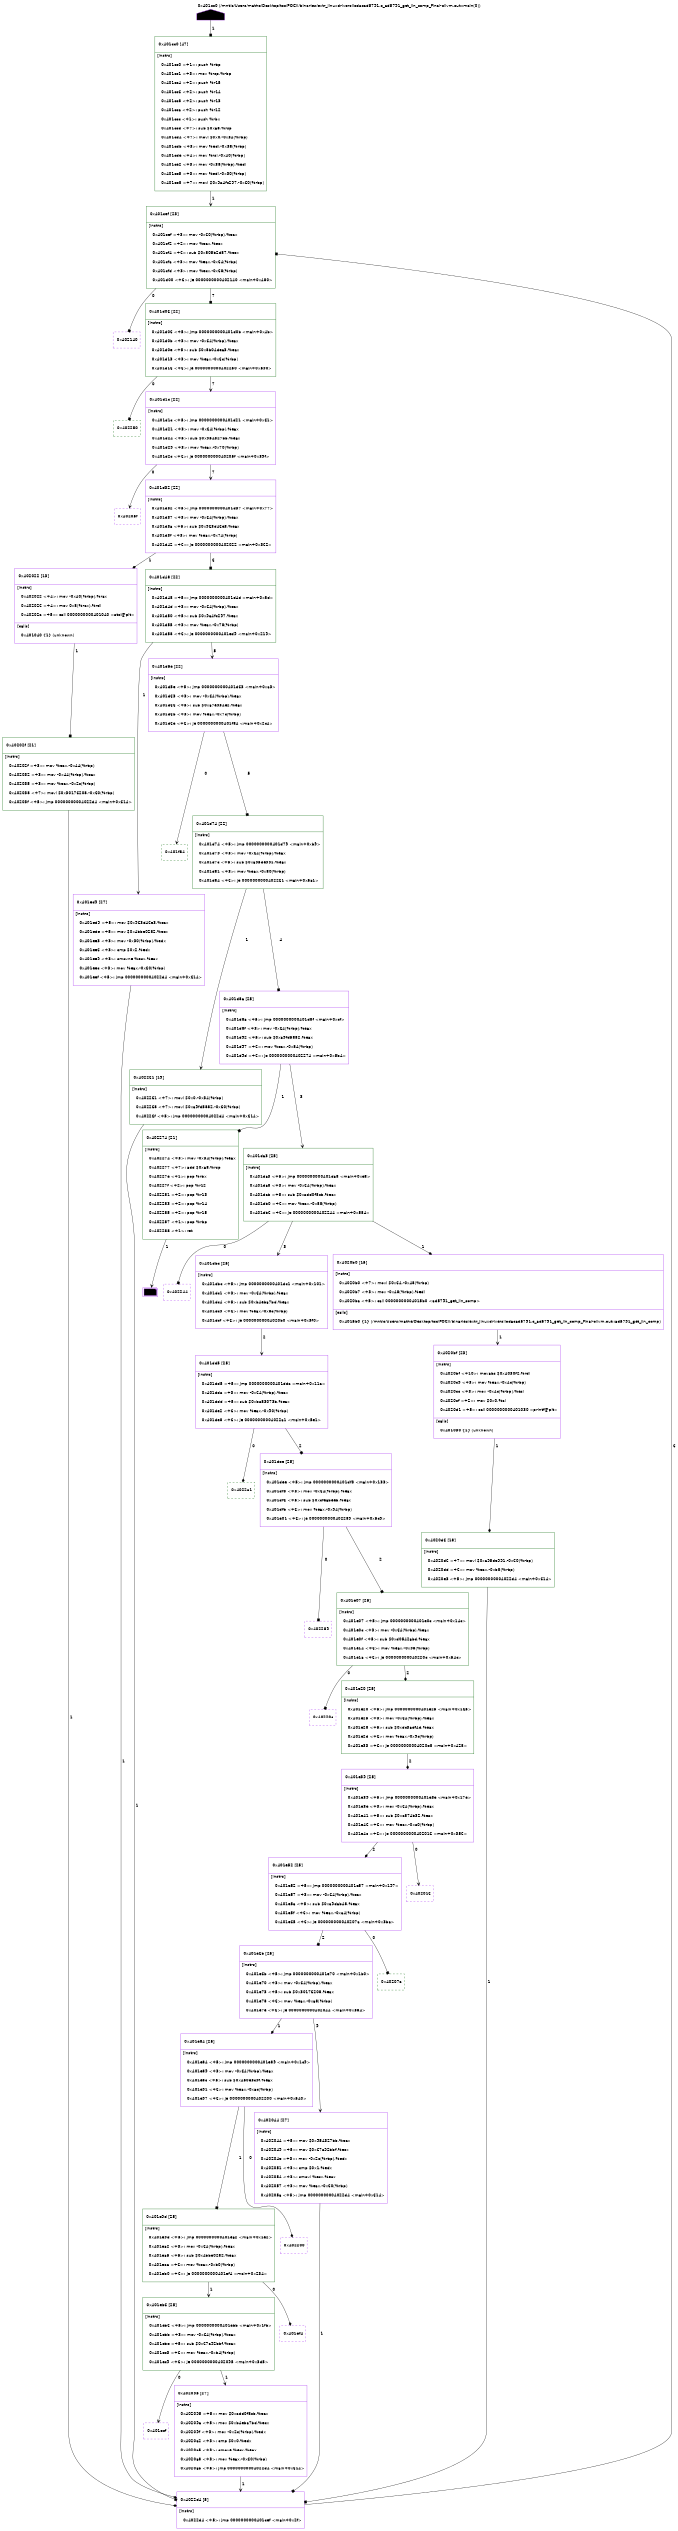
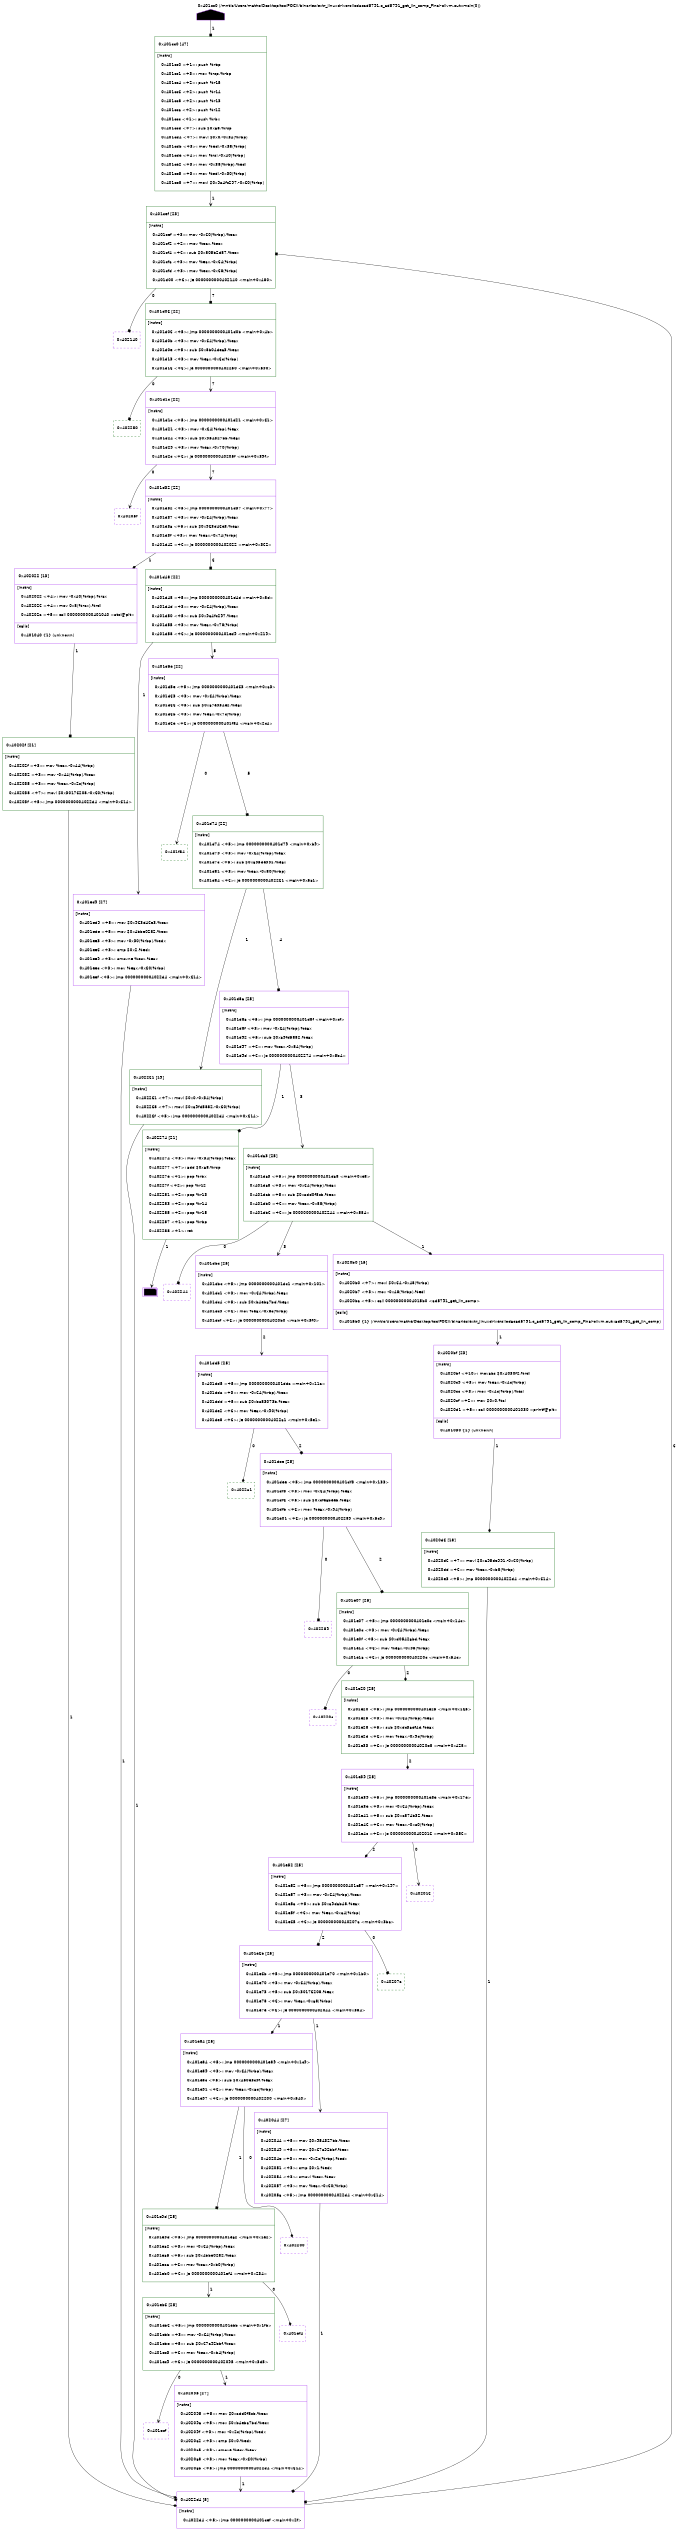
(317, 2026) -> (317, 2026)
